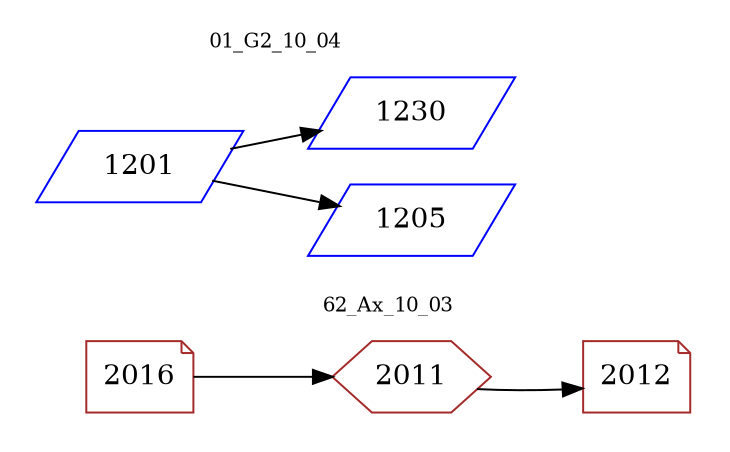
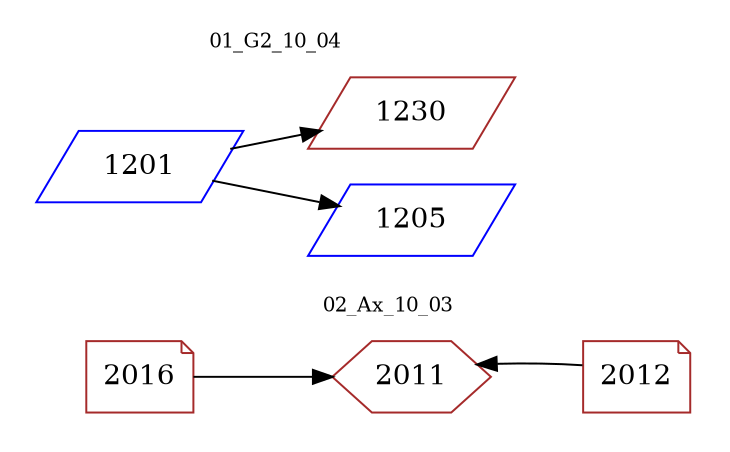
(412, 113) -> (412, 113)
(388, 306) -> (388, 306)
(520, 390) -> (540, 364)
